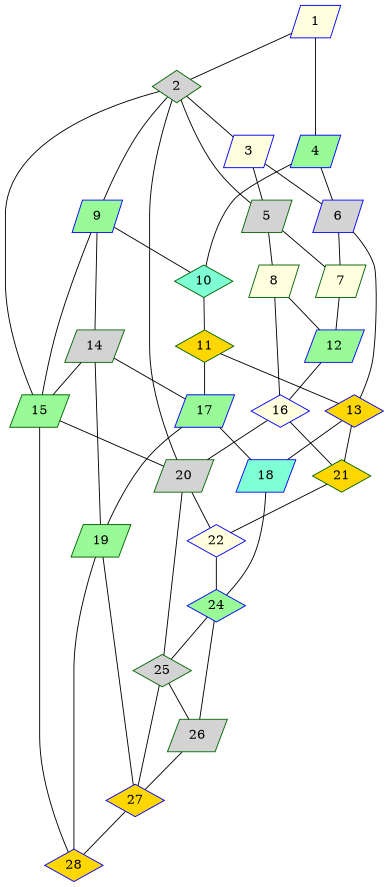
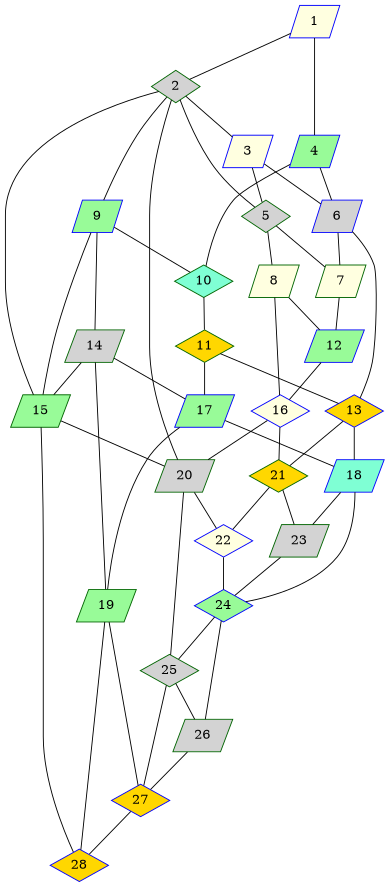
(267, 216) -> (266, 216)
none -> (299, 541)
